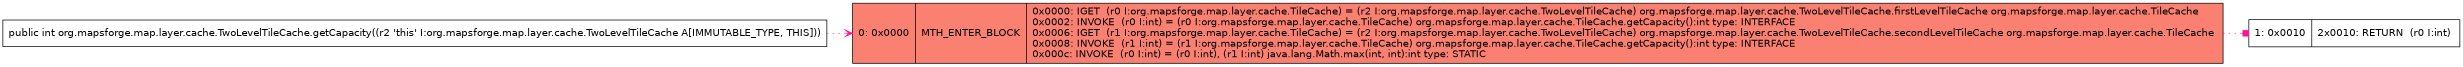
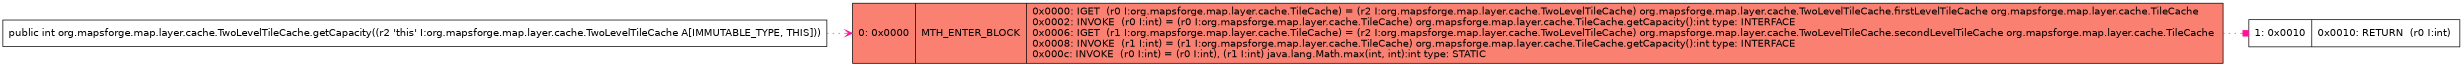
(2386, 33) -> (2386, 33)
